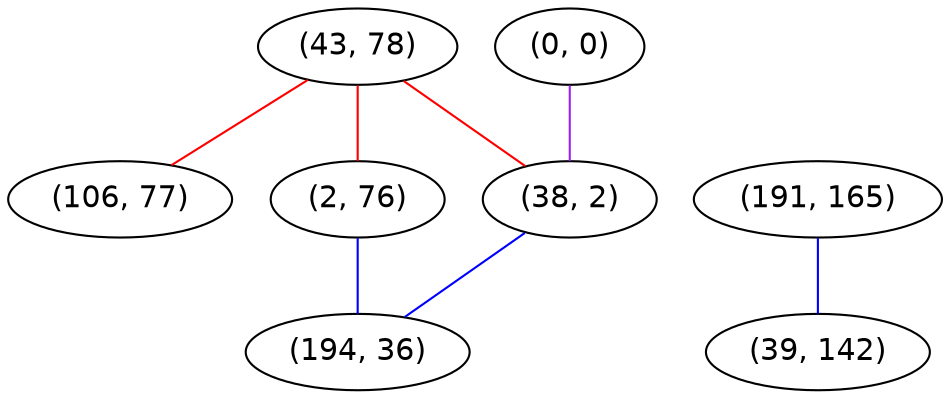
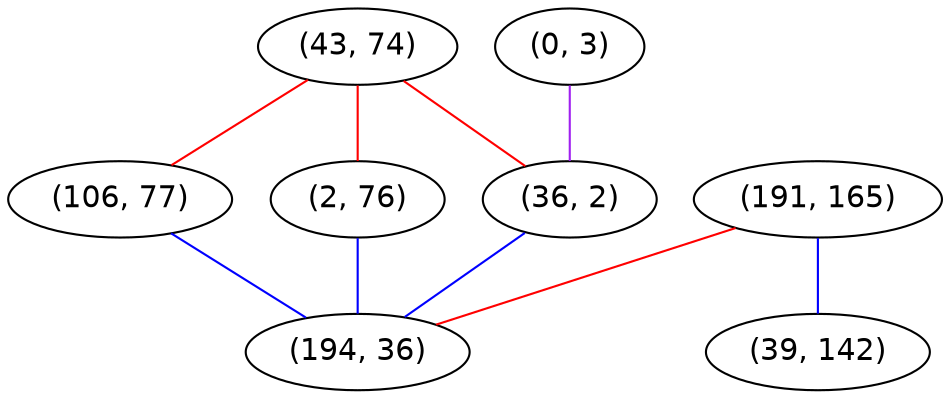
(358, 47) -> (358, 47)
(570, 47) -> (570, 47)
(570, 199) -> (570, 199)
none -> (239, 275)
none -> (586, 276)
